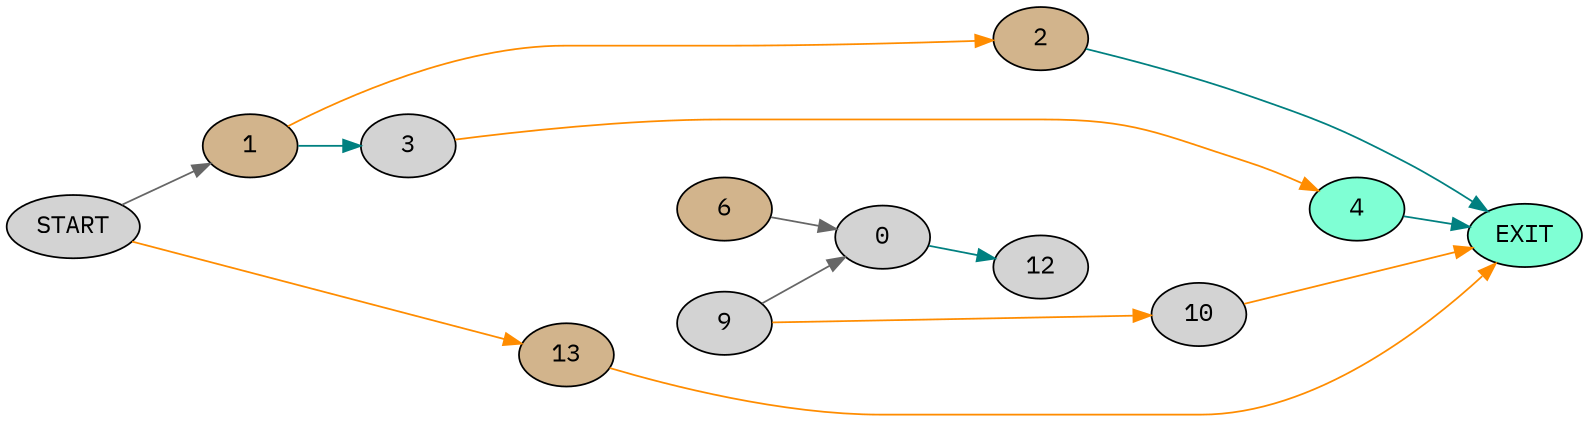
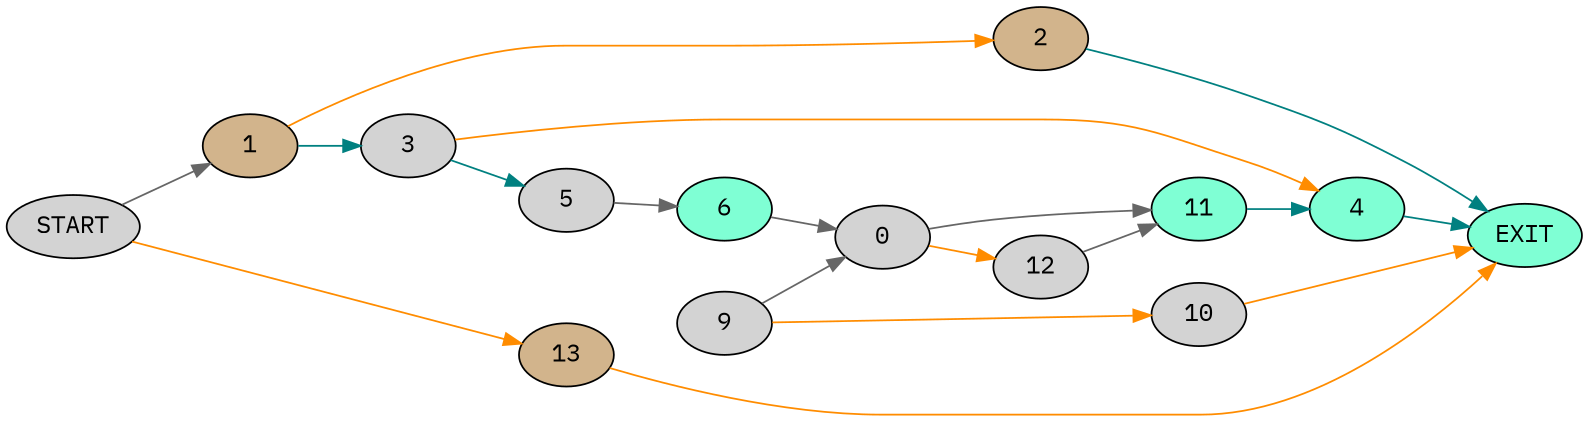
none -> (566, 200)
(725, 209) -> (725, 209)
none -> (1199, 209)
(953, 250) -> (953, 250)
